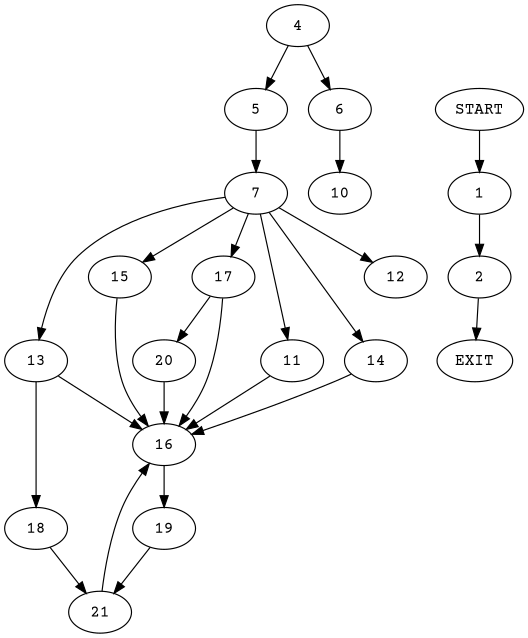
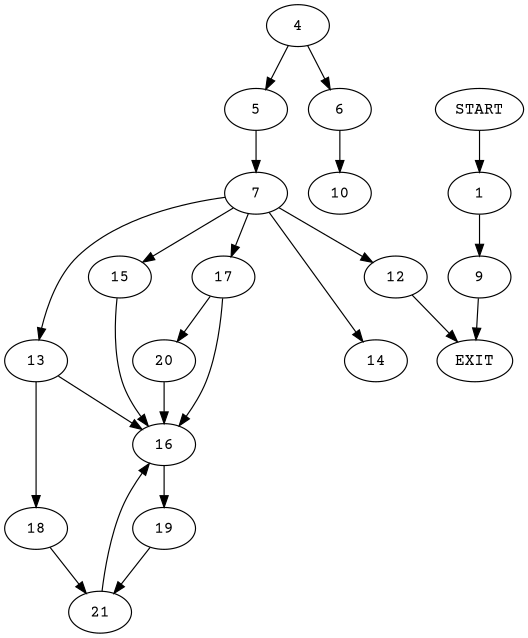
(480, 277) -> (480, 277)
none -> (431, 314)
(292, 361) -> none
(278, 404) -> none
